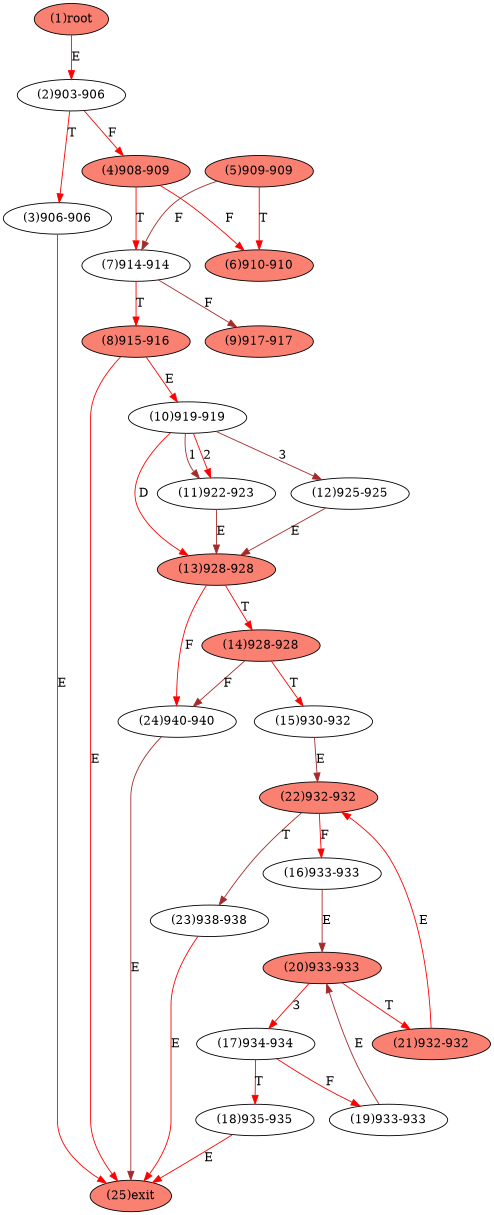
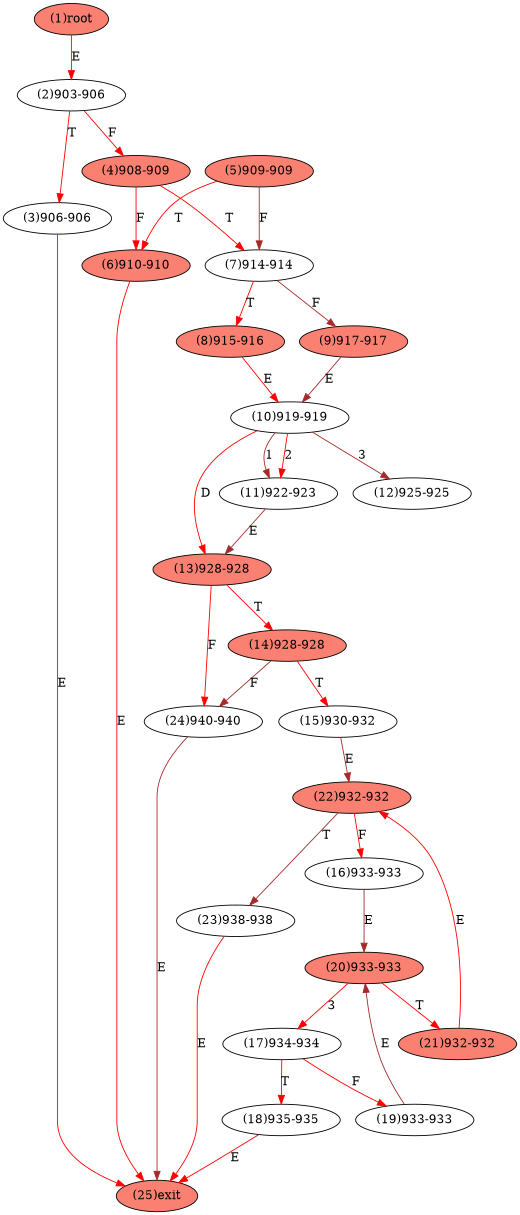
none -> (325, 376)
(287, 529) -> none
(91, 763) -> (117, 729)
